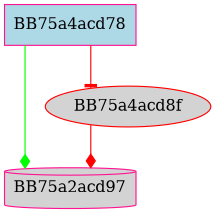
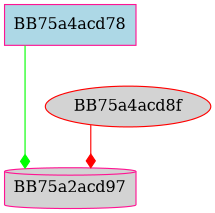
(91, 64) -> none
